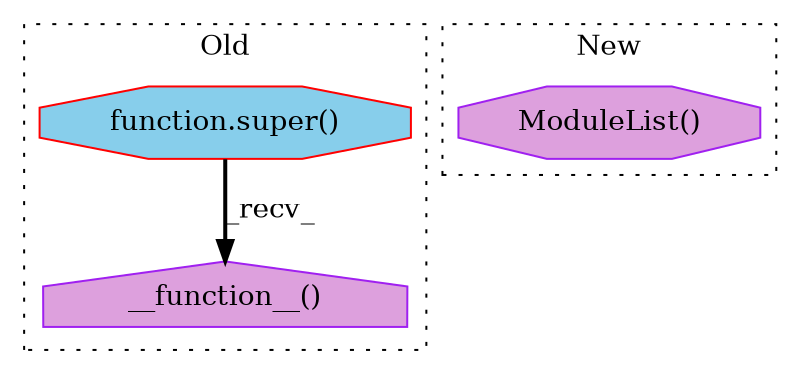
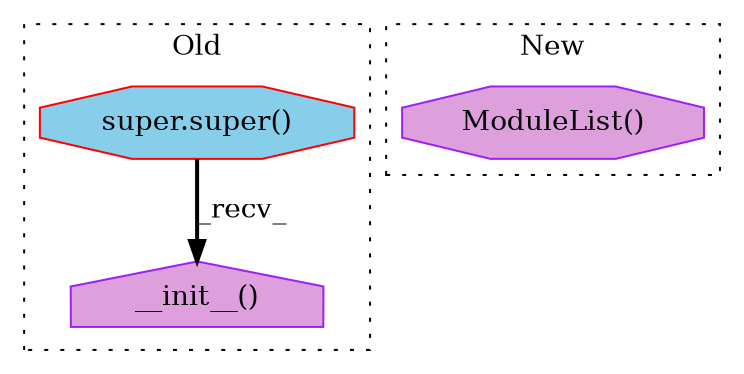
(225, 123) -> (197, 123)
(225, 298) -> (197, 298)
